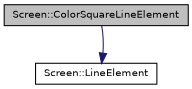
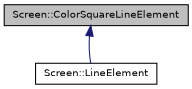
(103, 39) -> (89, 50)
